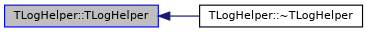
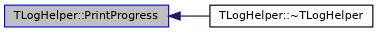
(81, 16) -> (87, 16)
